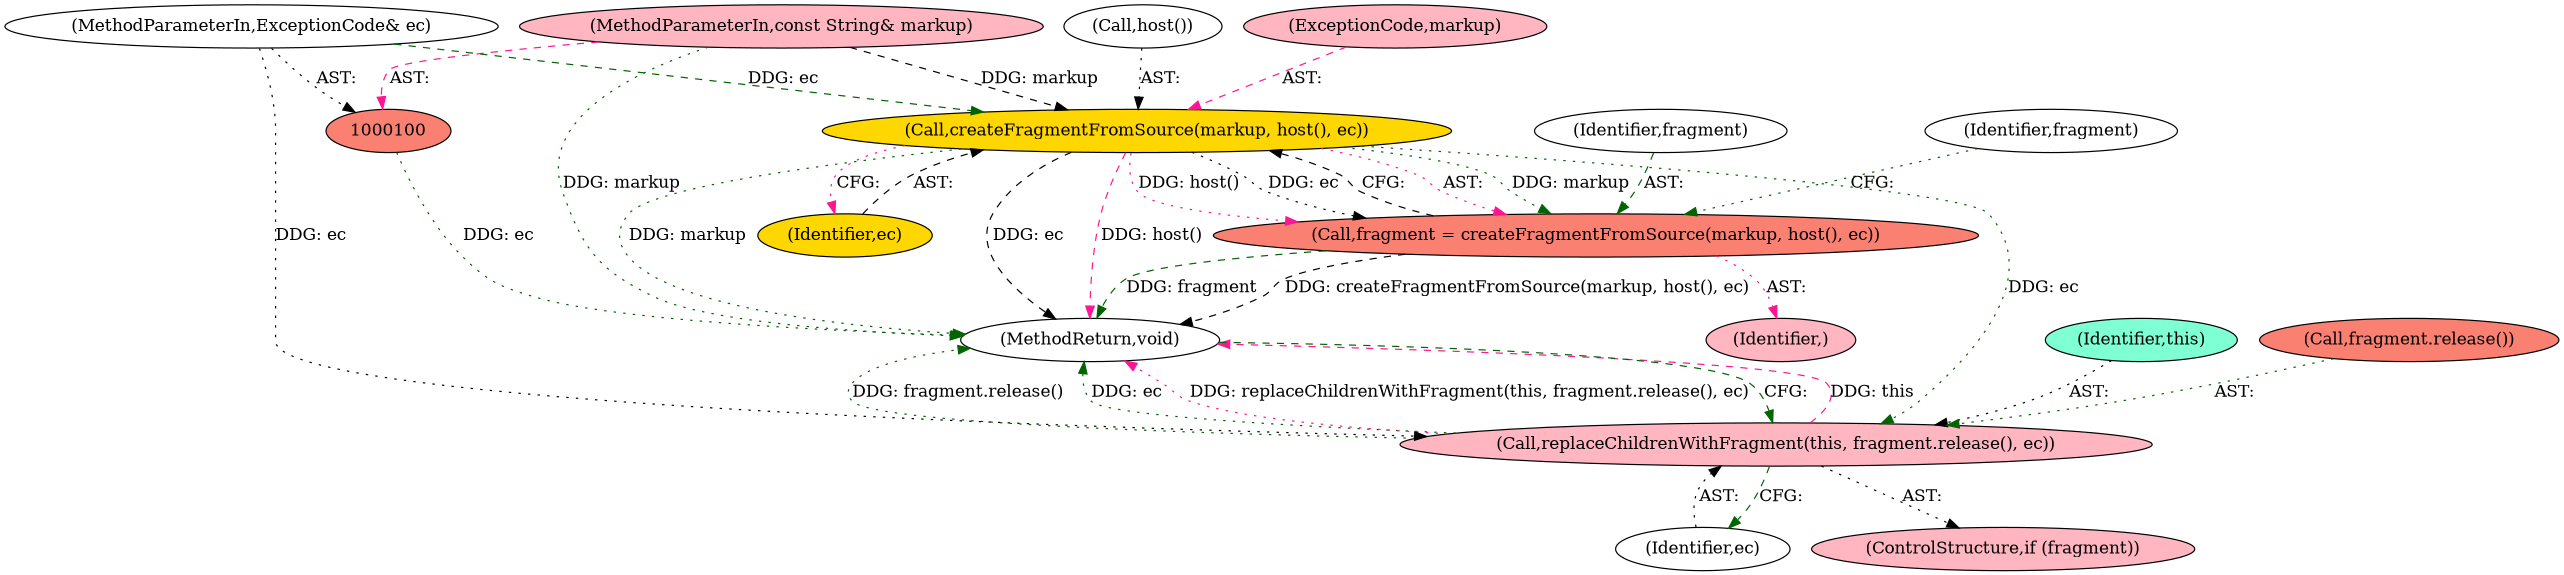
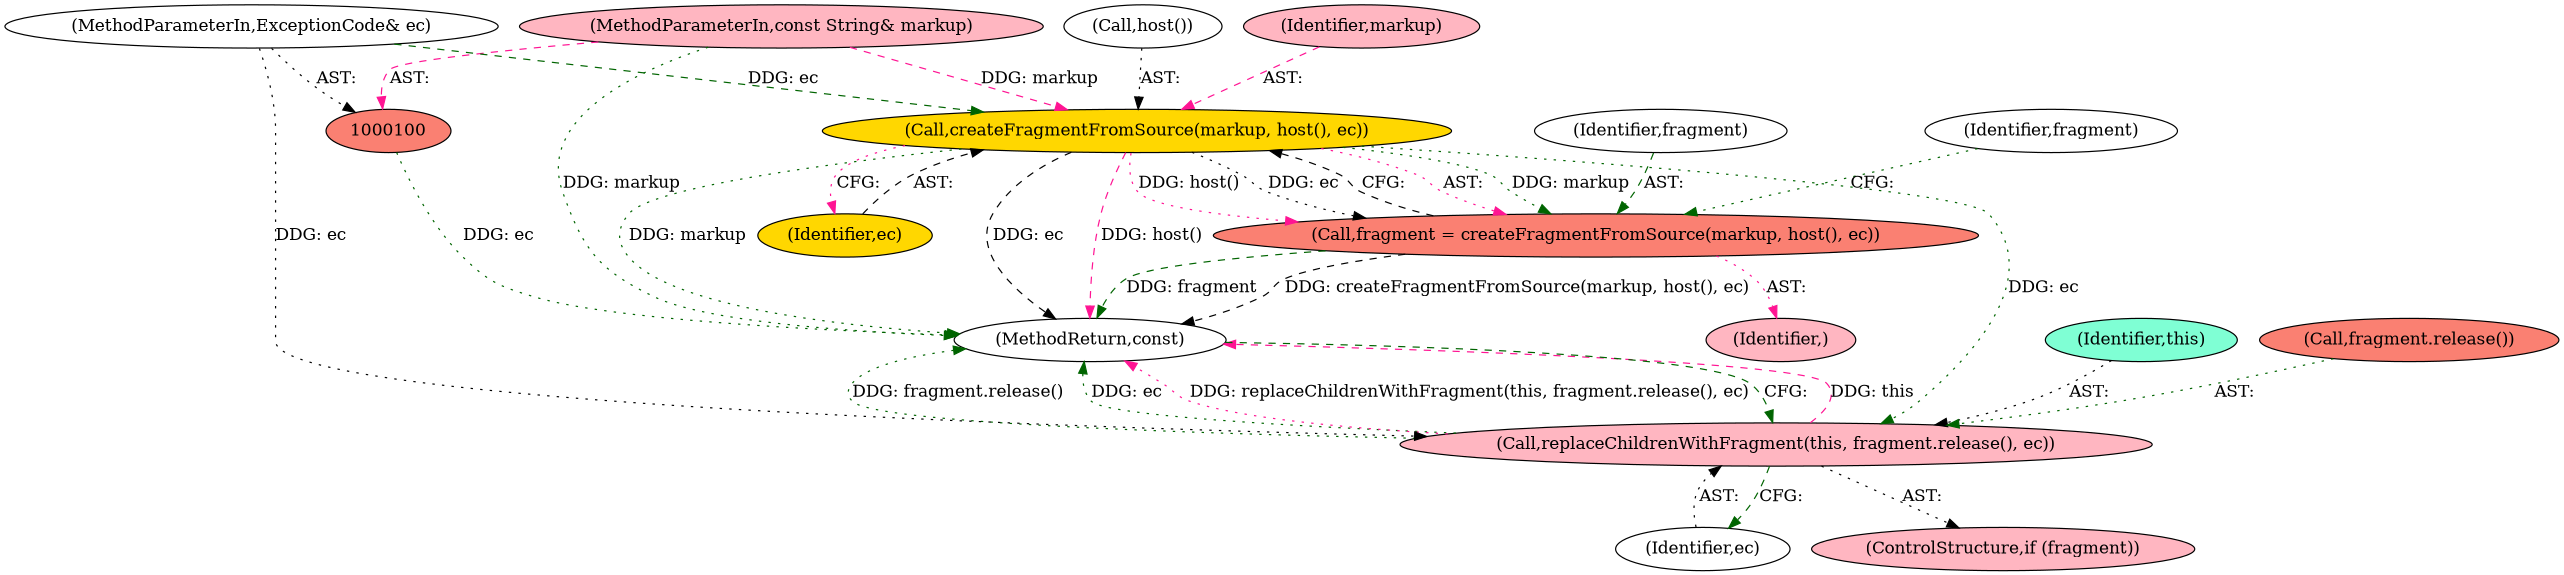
(1395, 26) -> (1362, 26)
(953, 77) -> (953, 77)
(1090, 340) -> (1090, 340)
